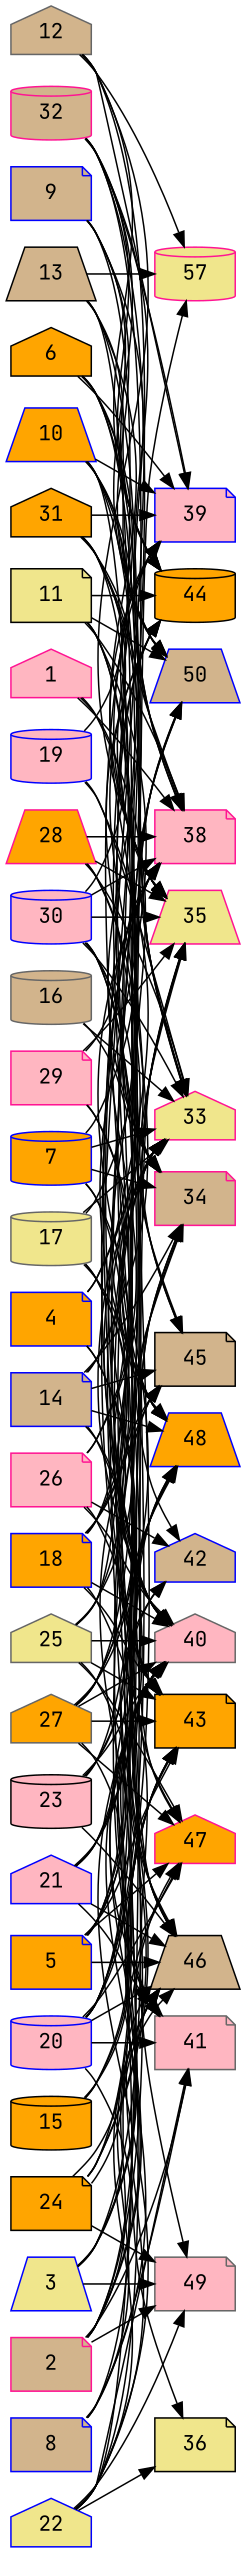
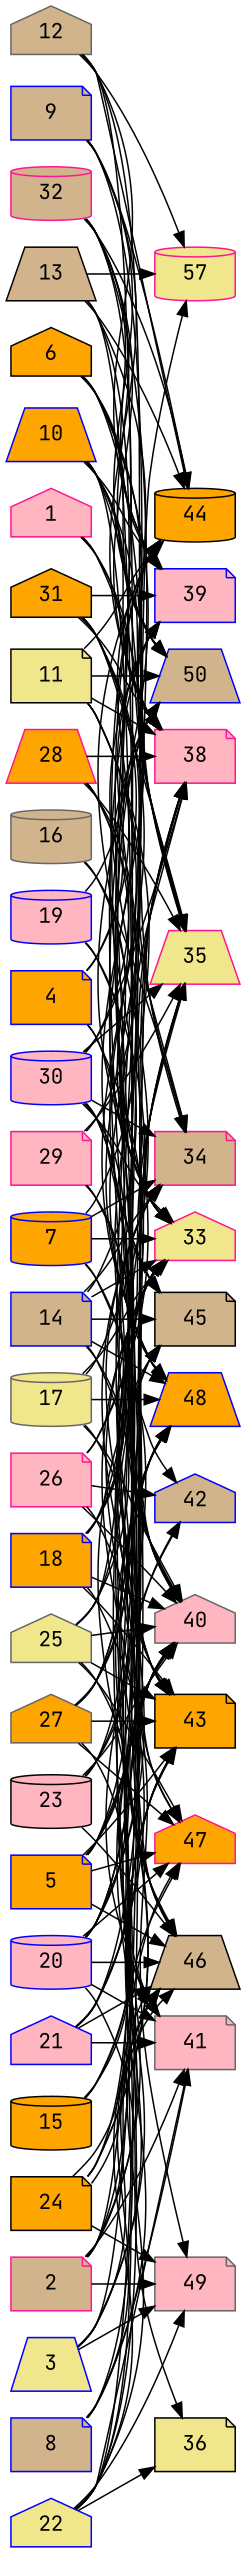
(110, 1688) -> none
